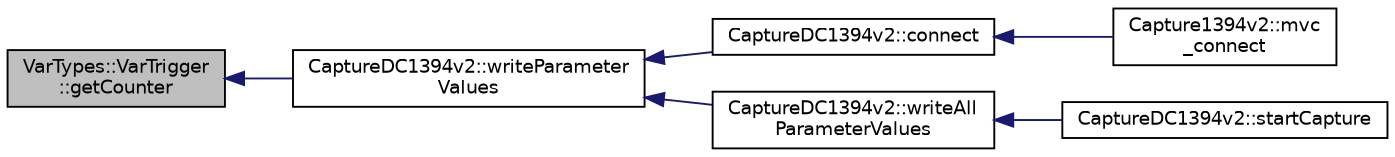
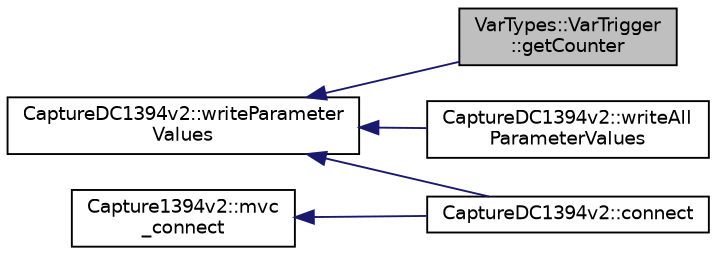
(1063, 37) -> (370, 216)
(268, 78) -> (392, 77)
(1225, 120) -> none
